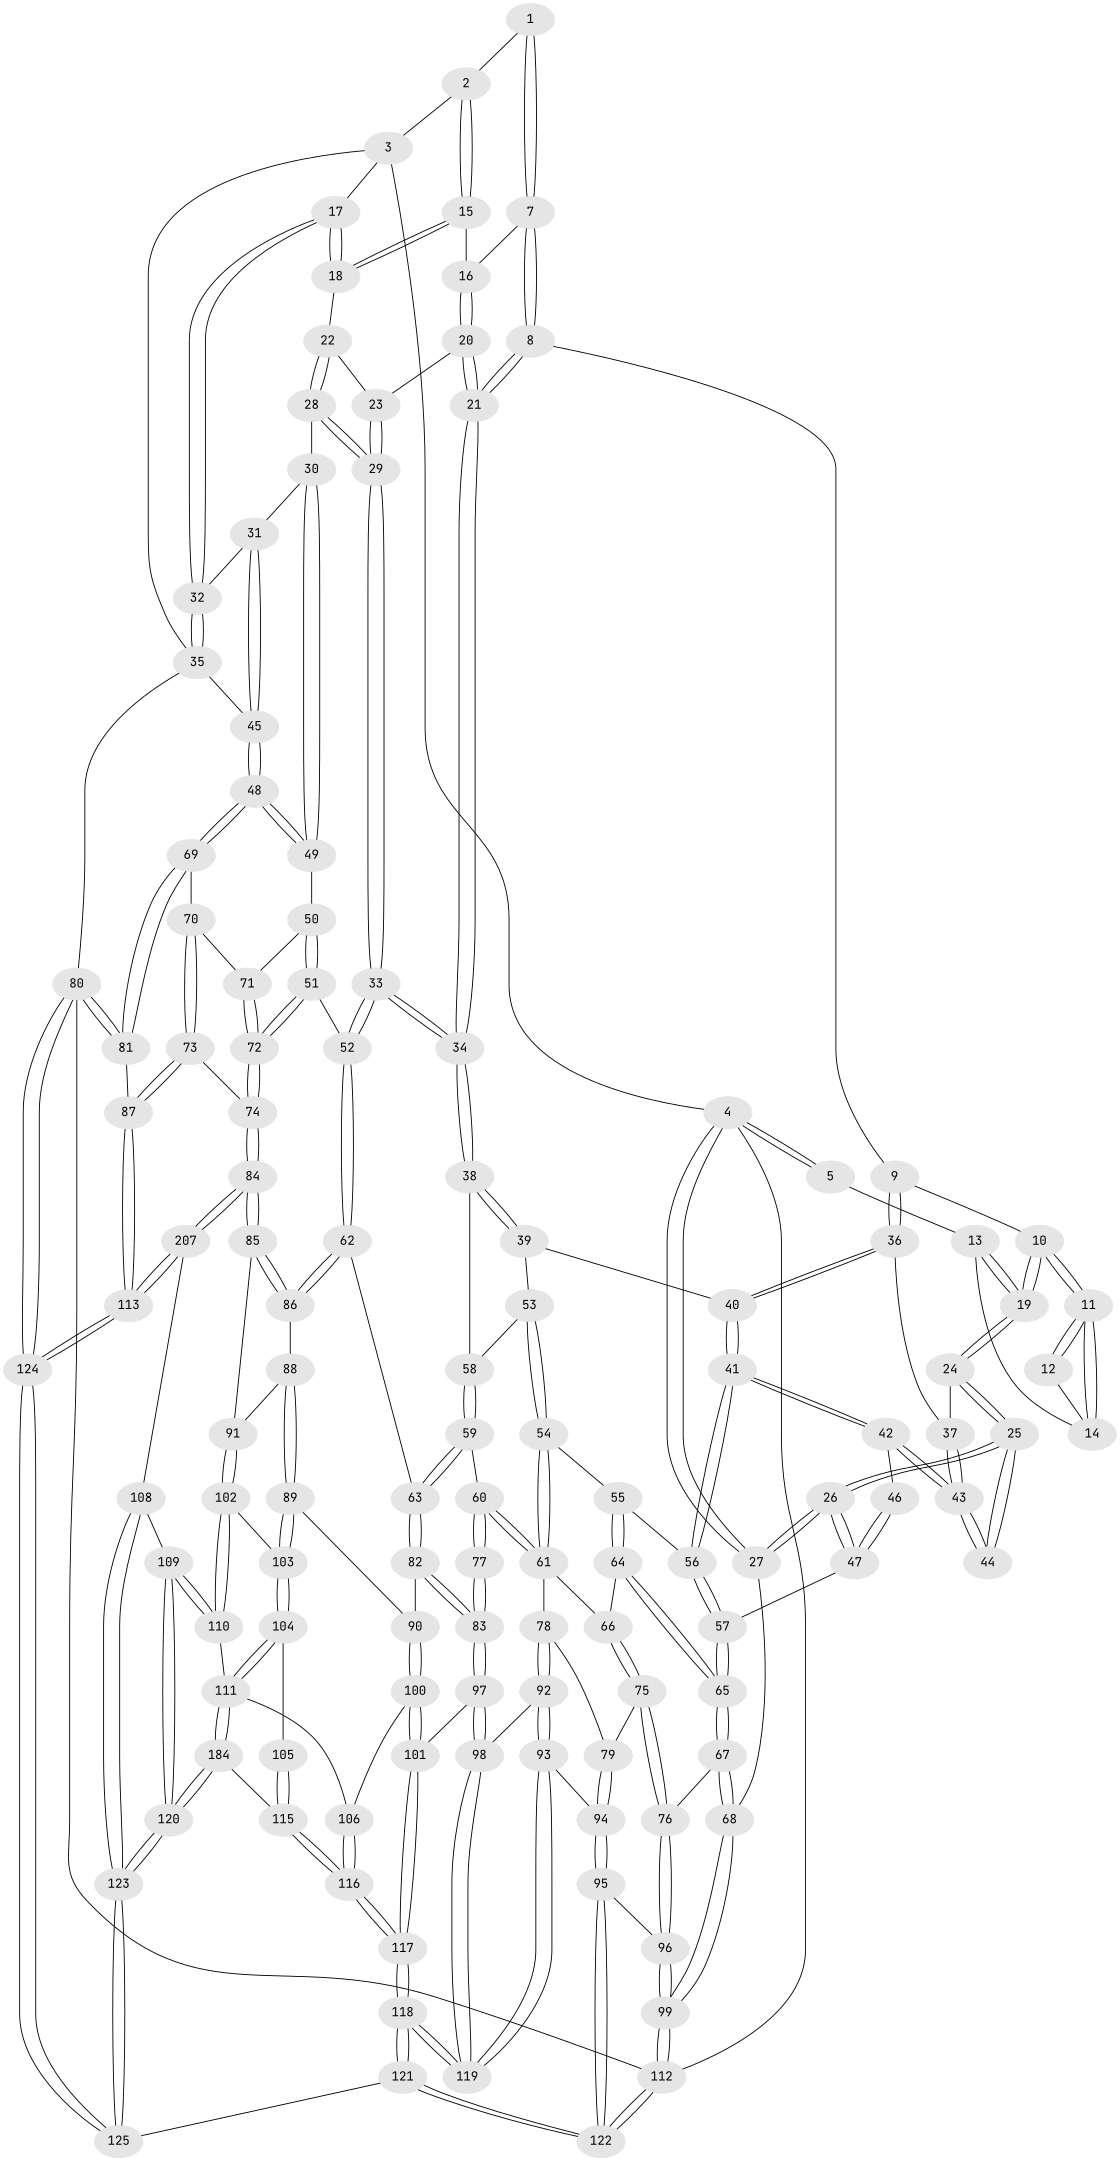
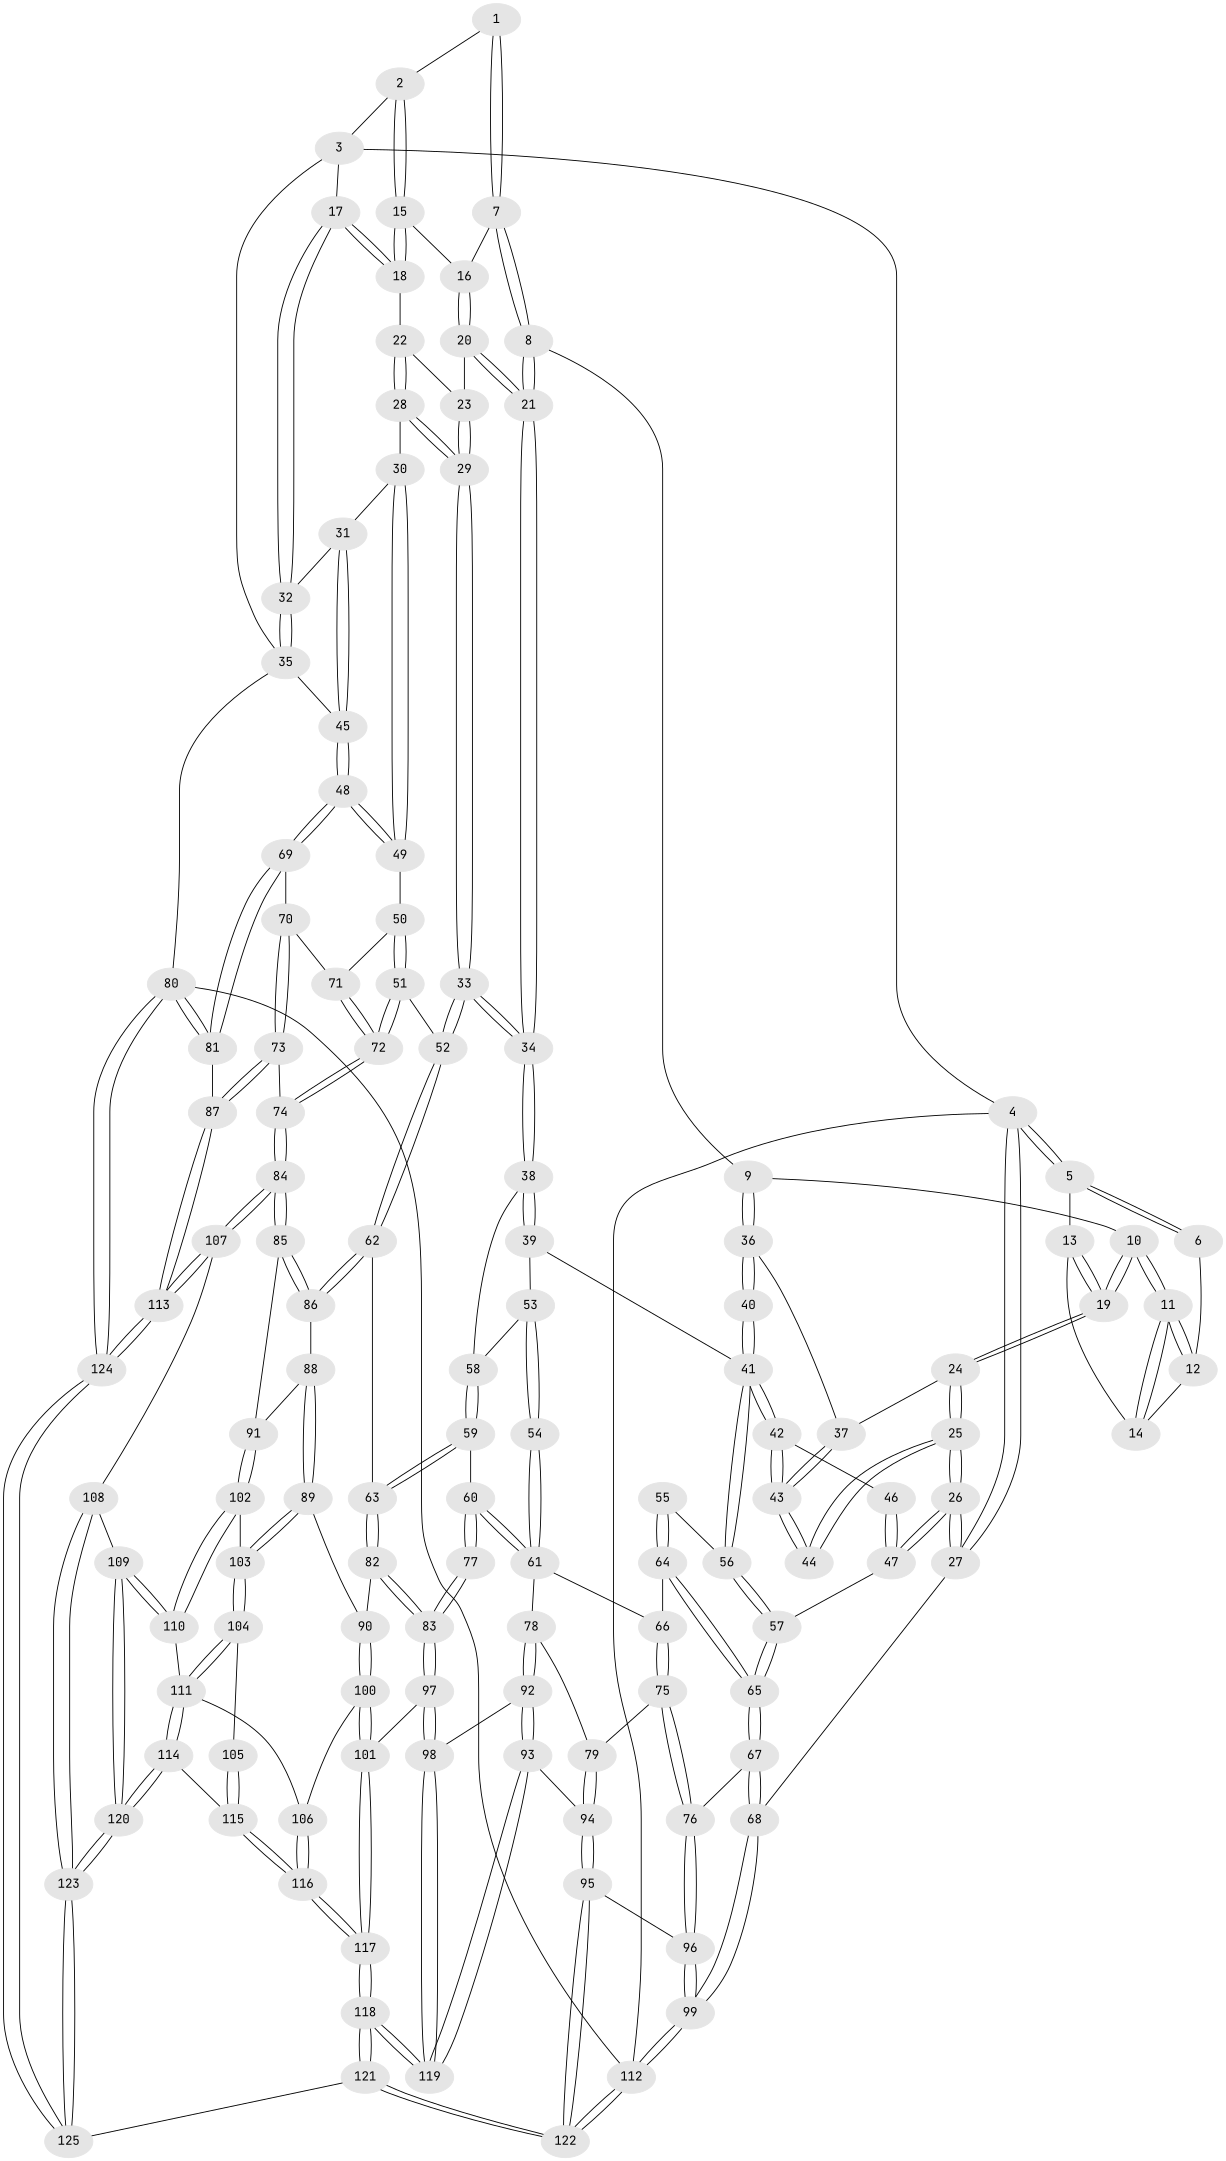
(186, 1241) -> (216, 1241)
none -> (1198, 1241)
(628, 1273) -> (639, 1306)
(581, 1467) -> none
(219, 1756) -> (169, 1756)
